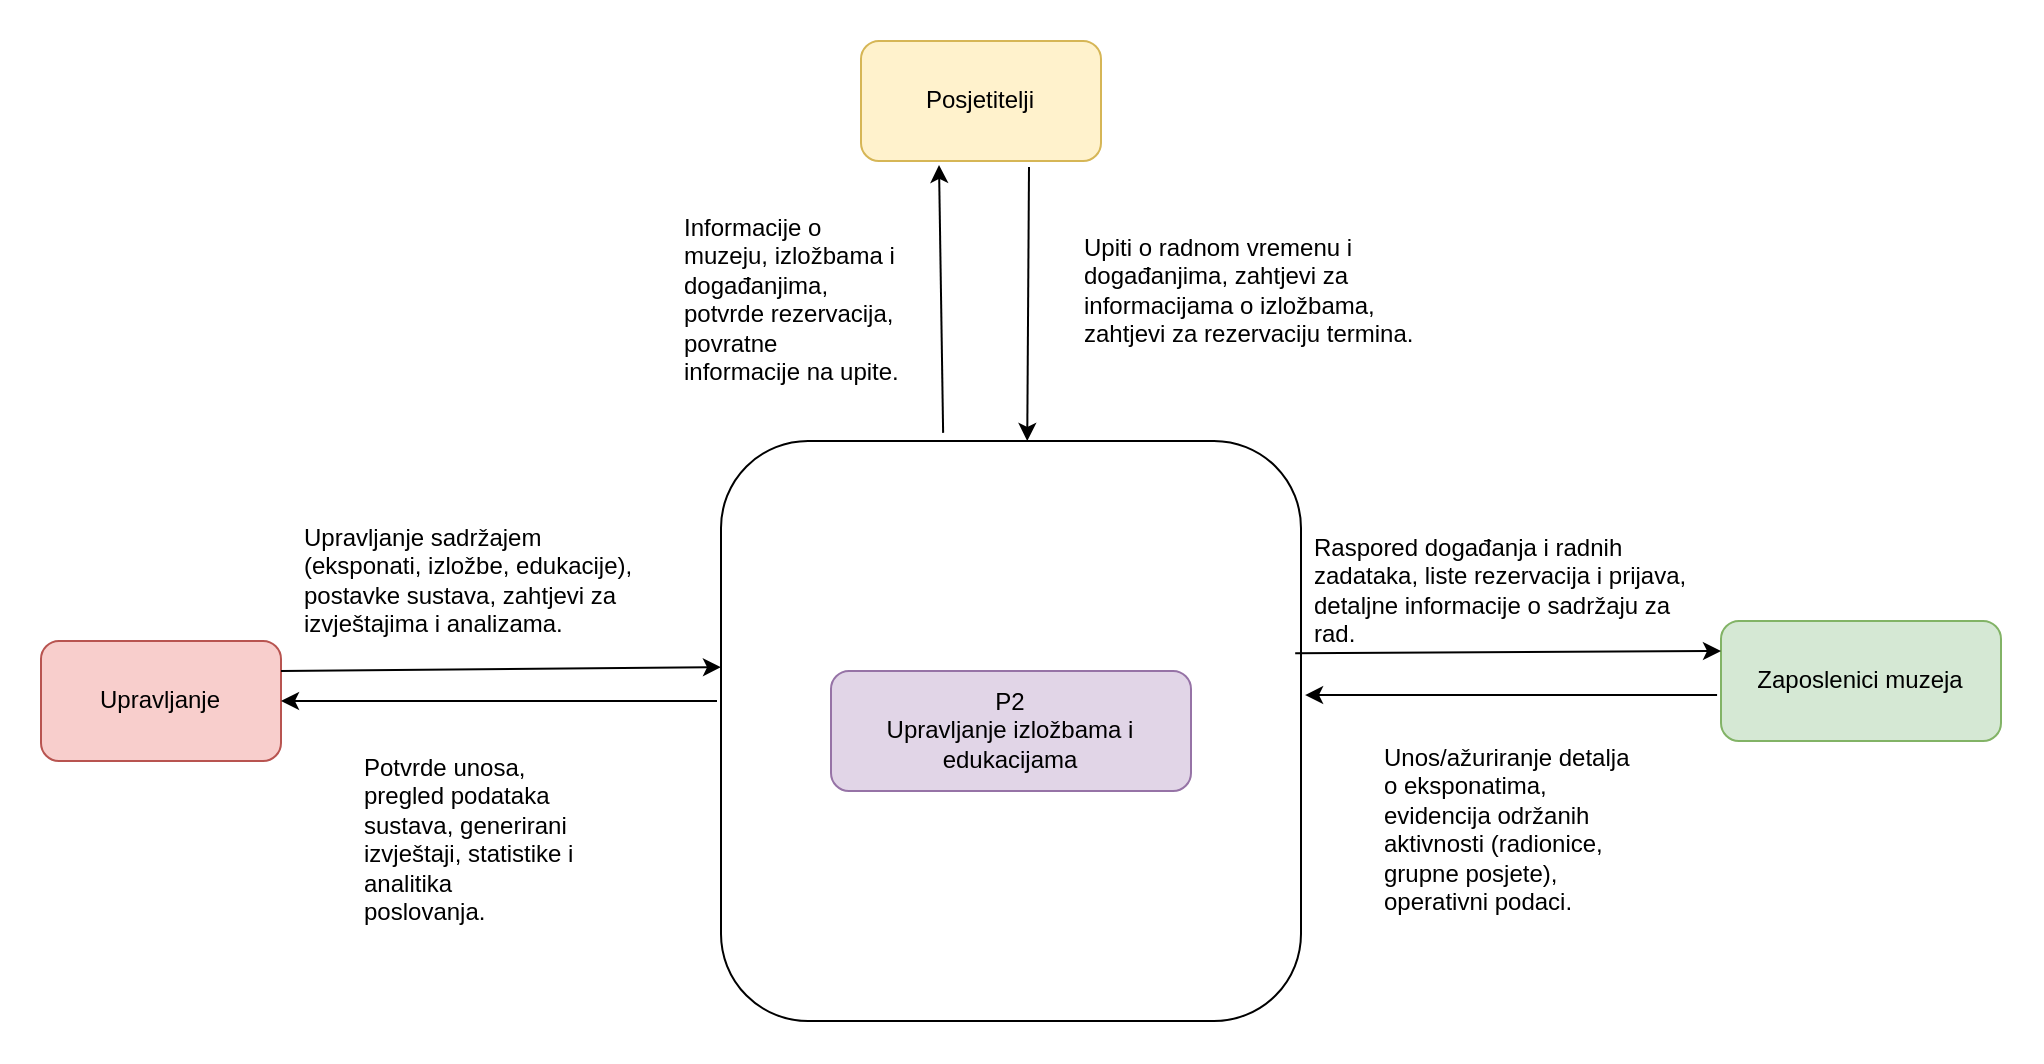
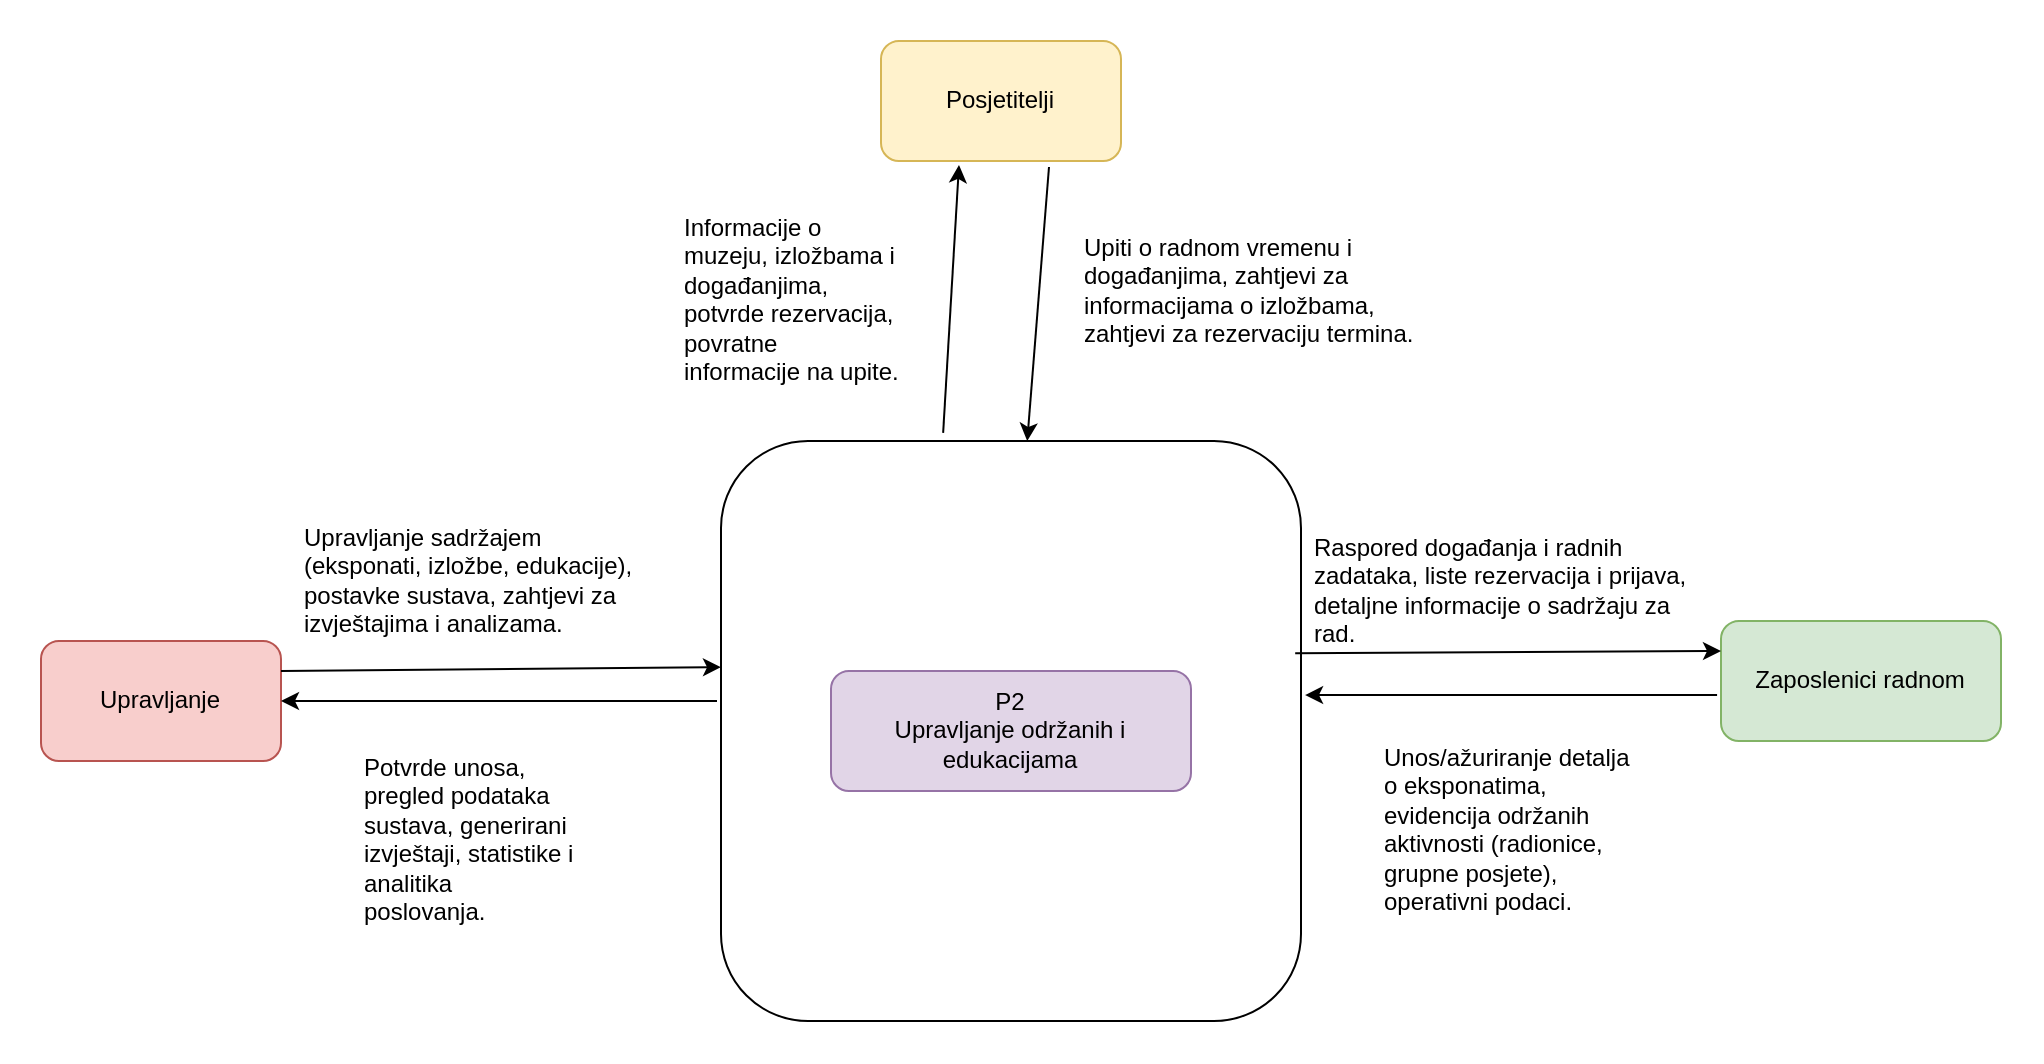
(981, 101) -> (1001, 101)
(1861, 681) -> (1861, 681)
(1011, 731) -> (1011, 731)
